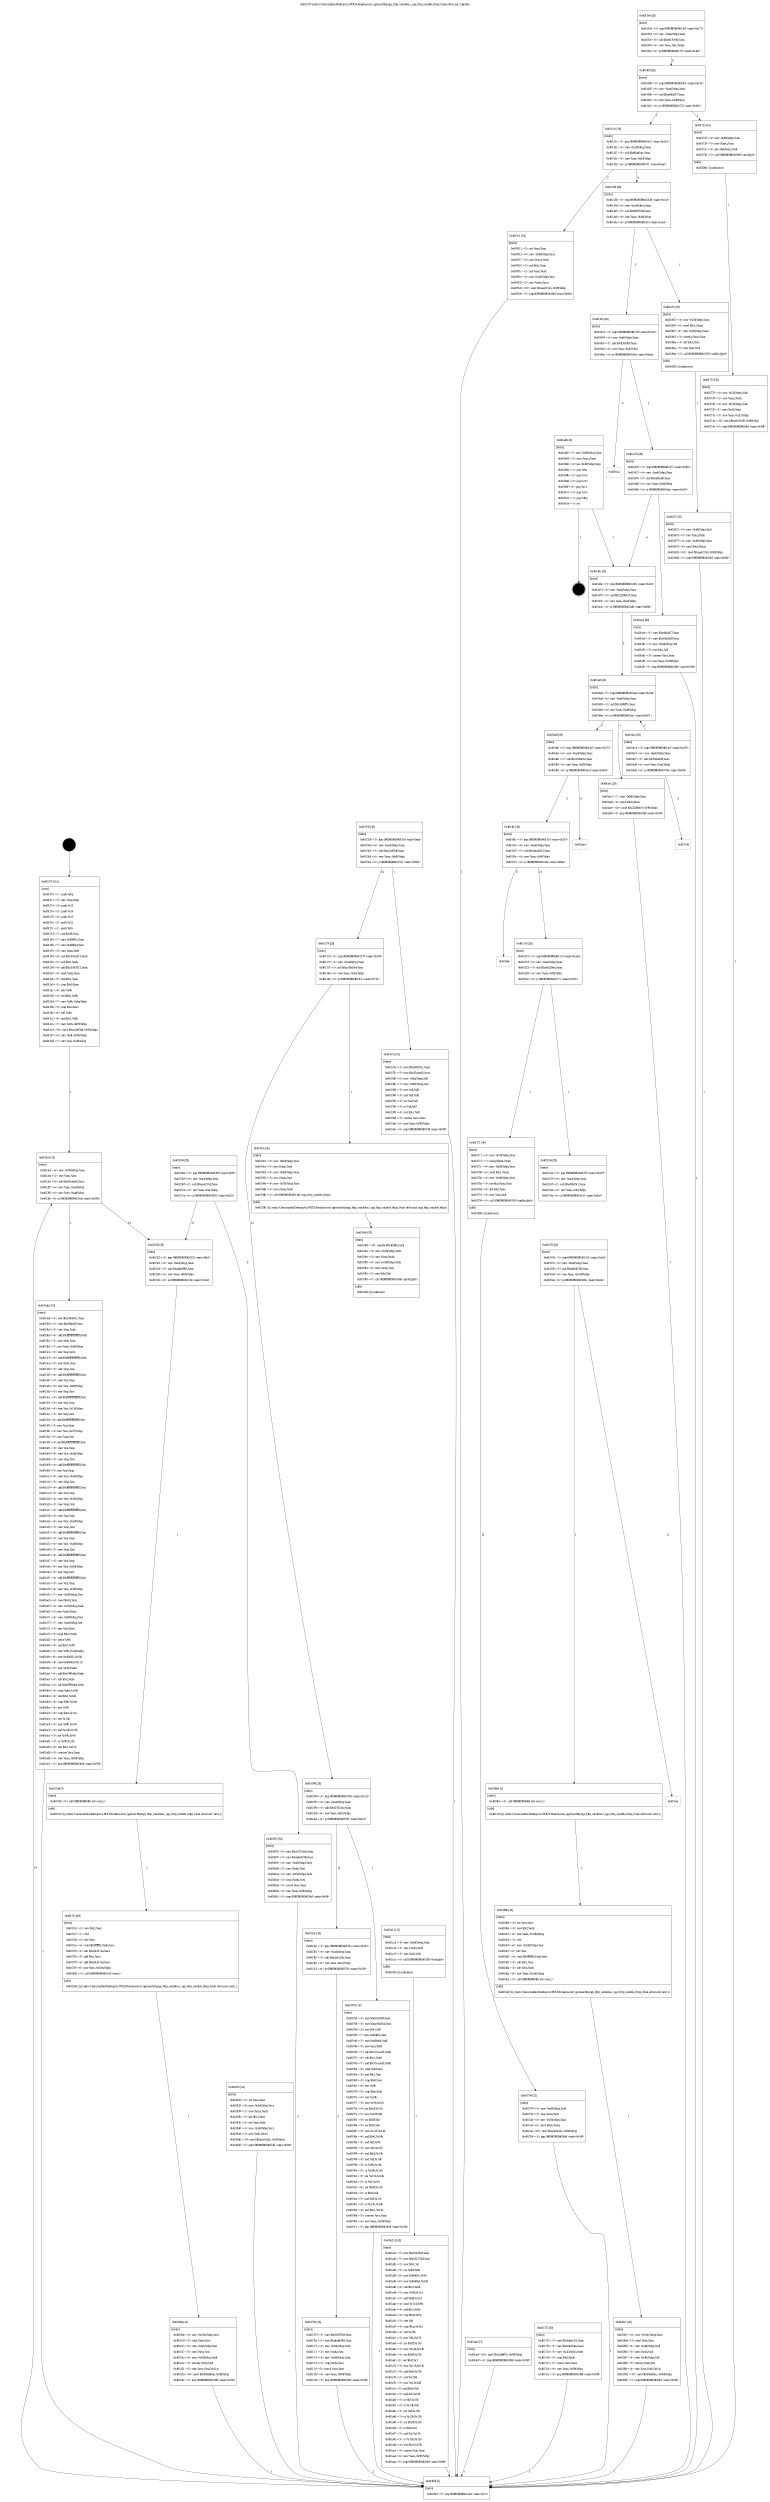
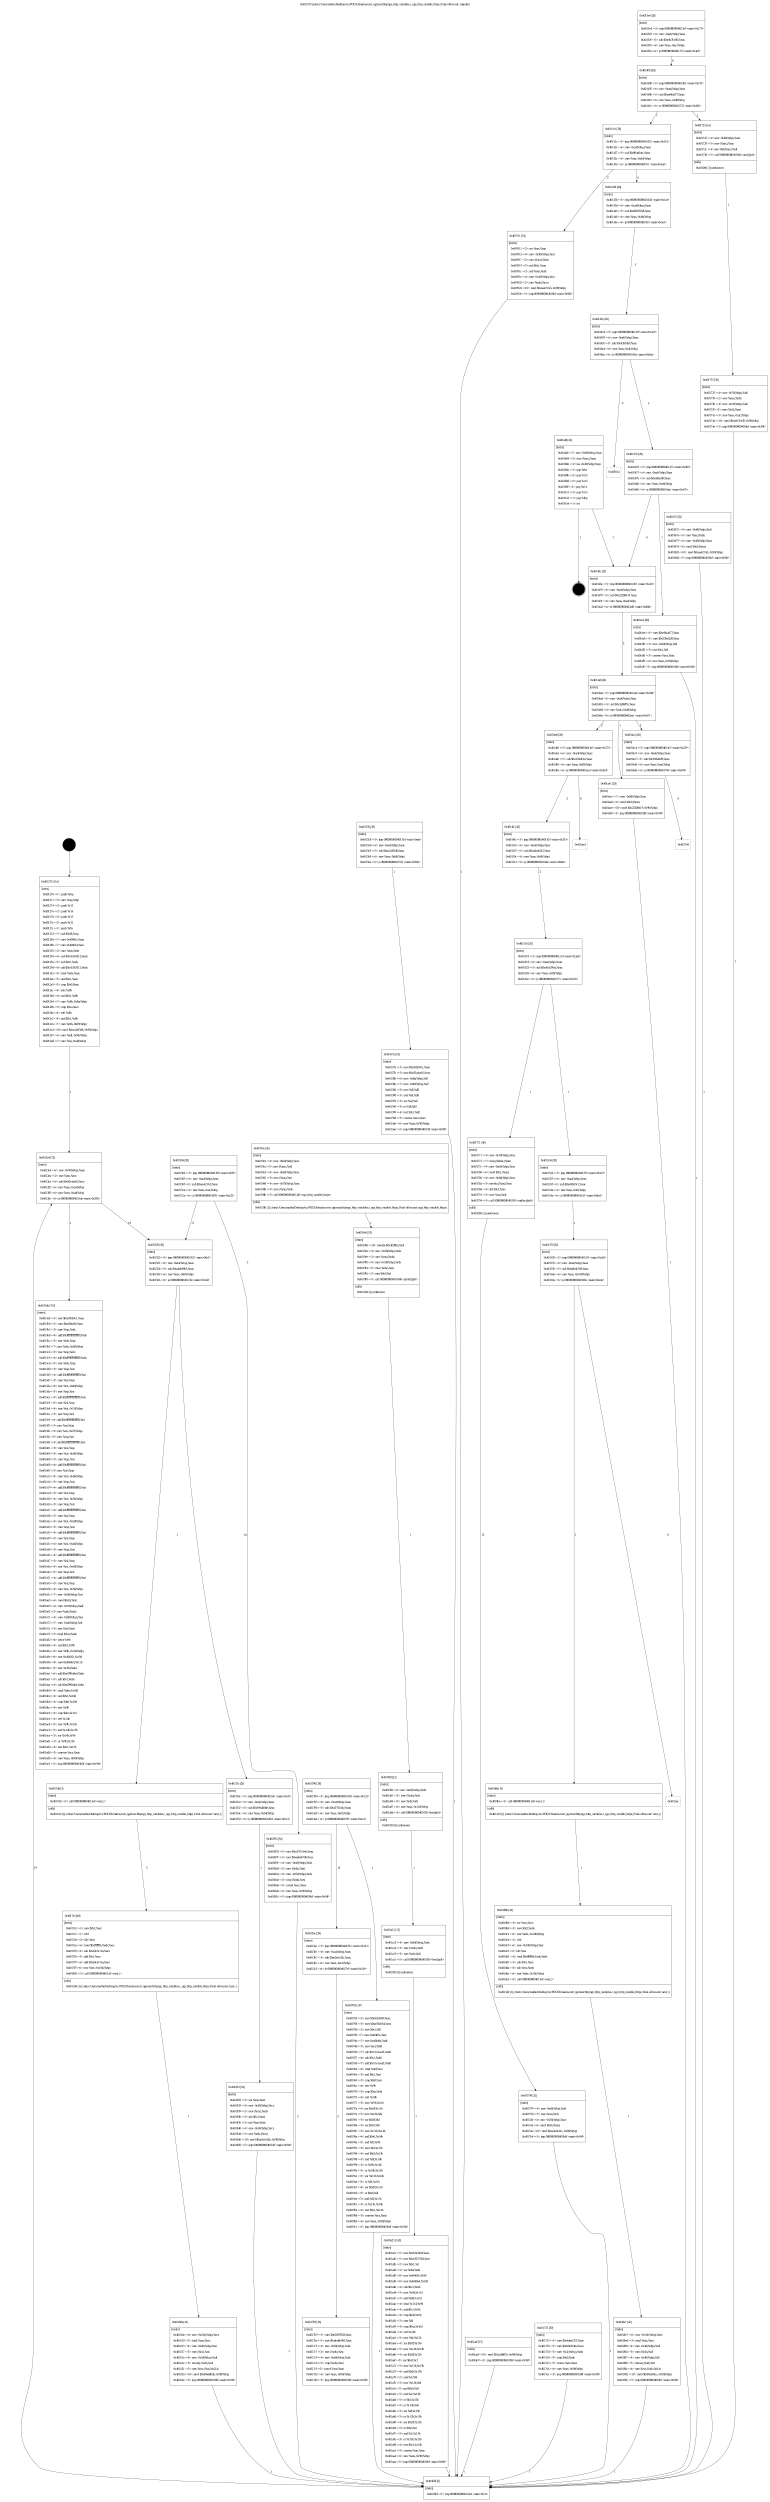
(695, 337) -> none
(643, 726) -> (639, 725)
(540, 872) -> (540, 872)
(350, 962) -> none
(504, 962) -> none
none -> (573, 1220)
none -> (259, 1802)
none -> (411, 1802)
(41, 2281) -> none
(357, 2456) -> none
